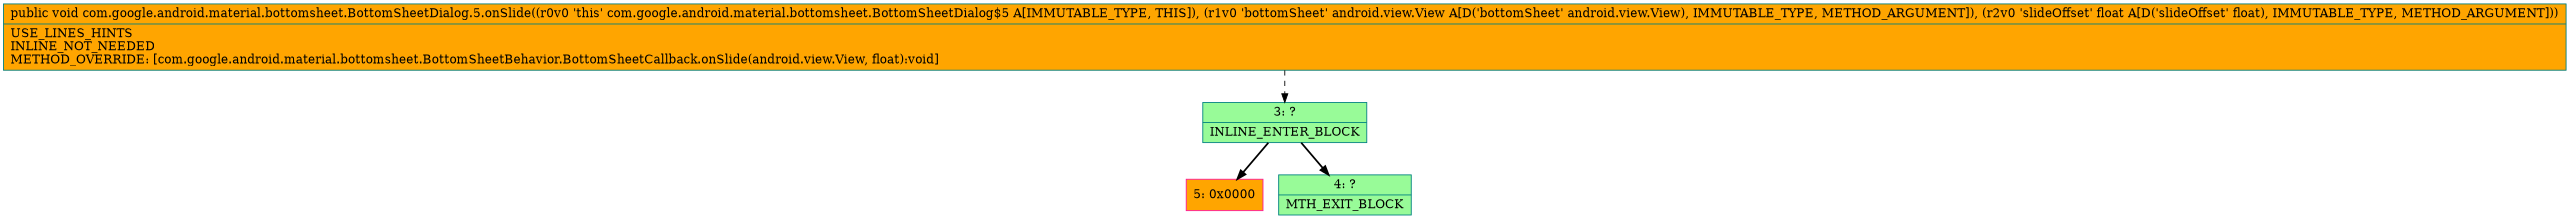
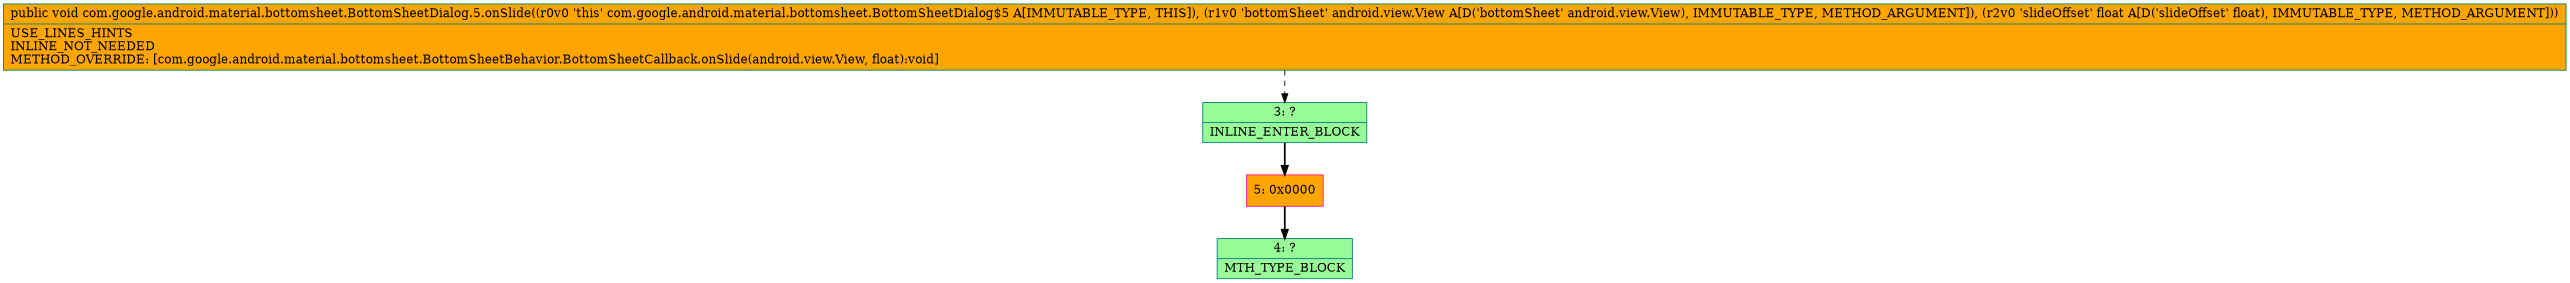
(1312, 155) -> (1285, 218)
(1345, 205) -> (1285, 268)
